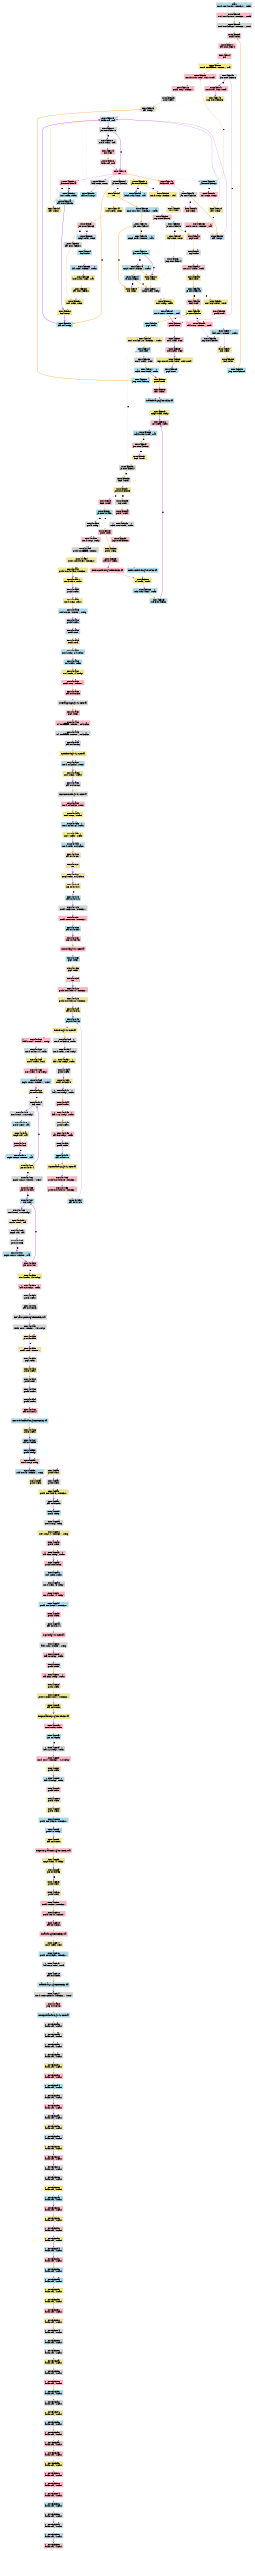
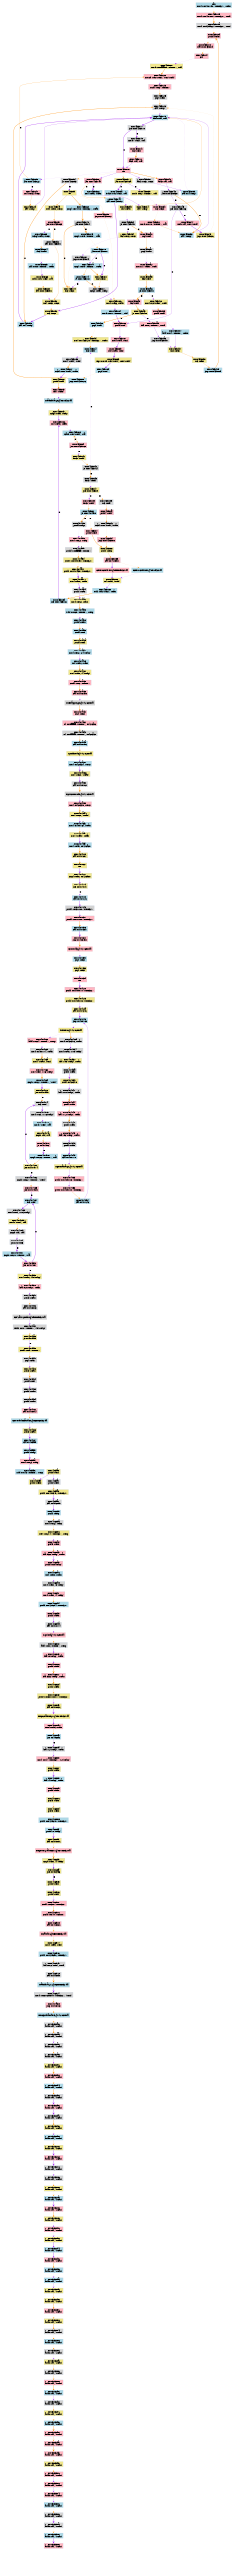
(189, 202) -> (174, 200)
